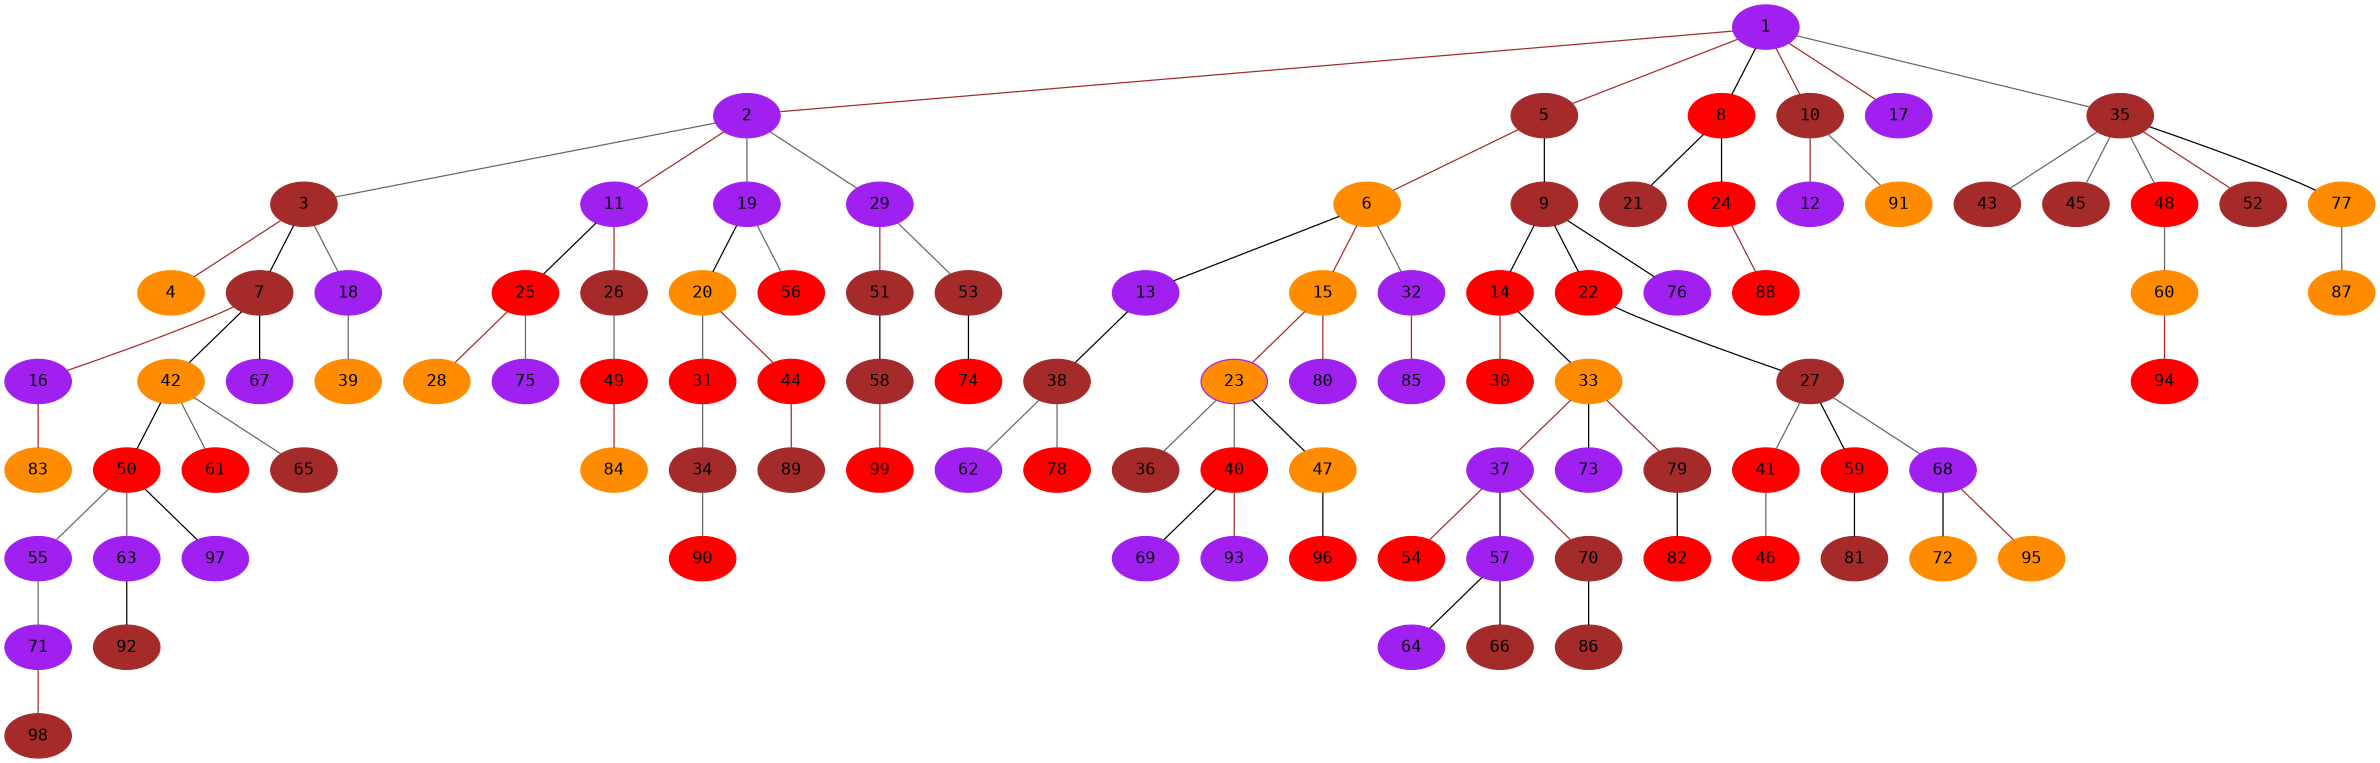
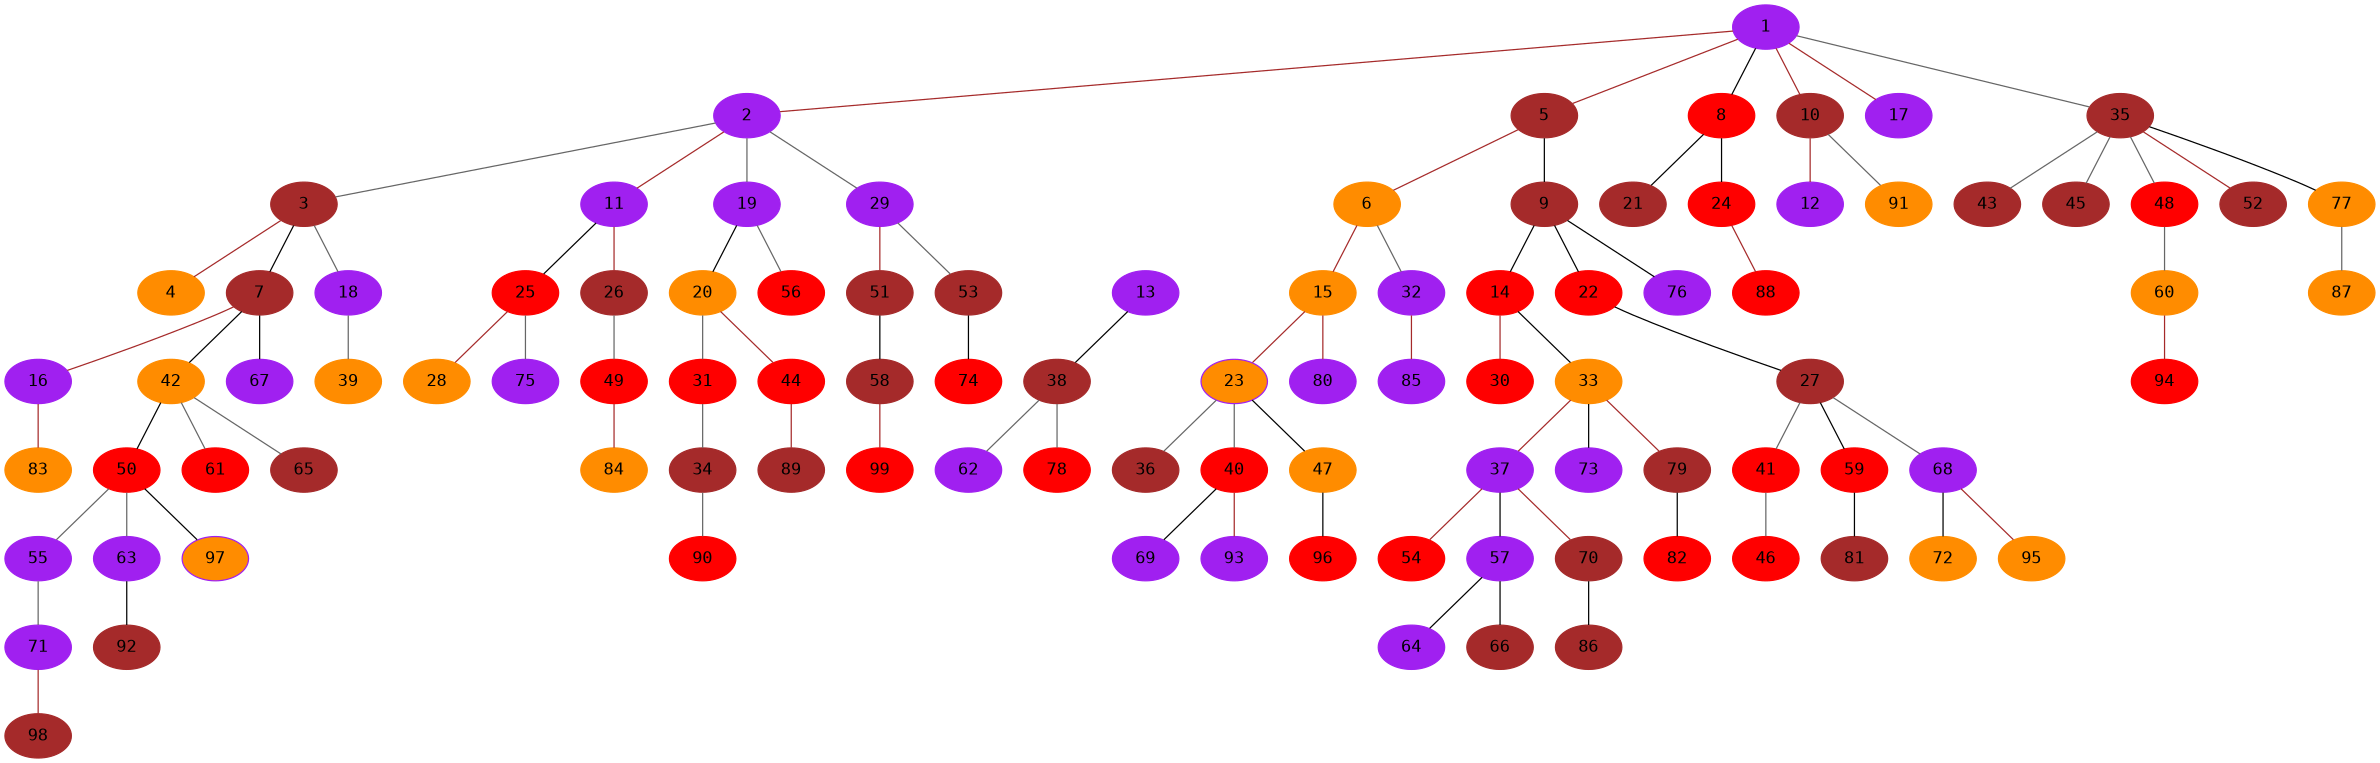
(1256, 249) -> none
(215, 559) -> (215, 559)
